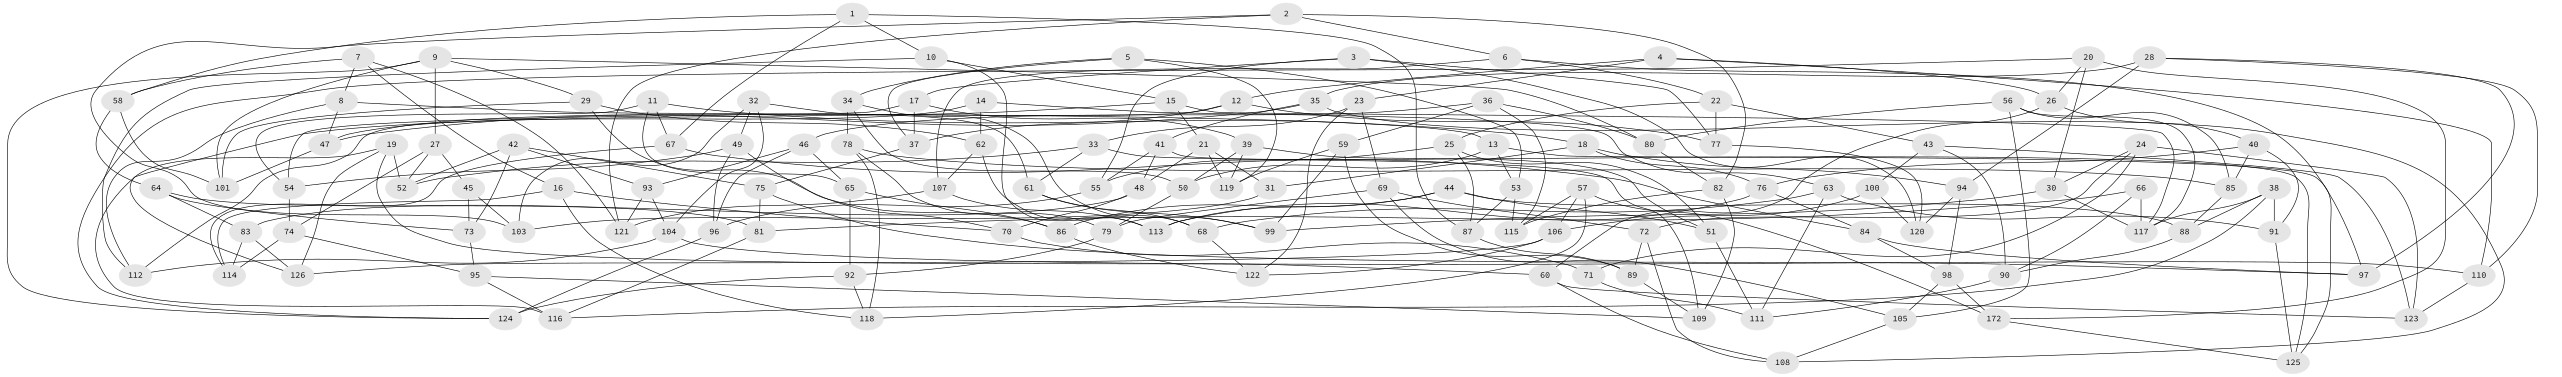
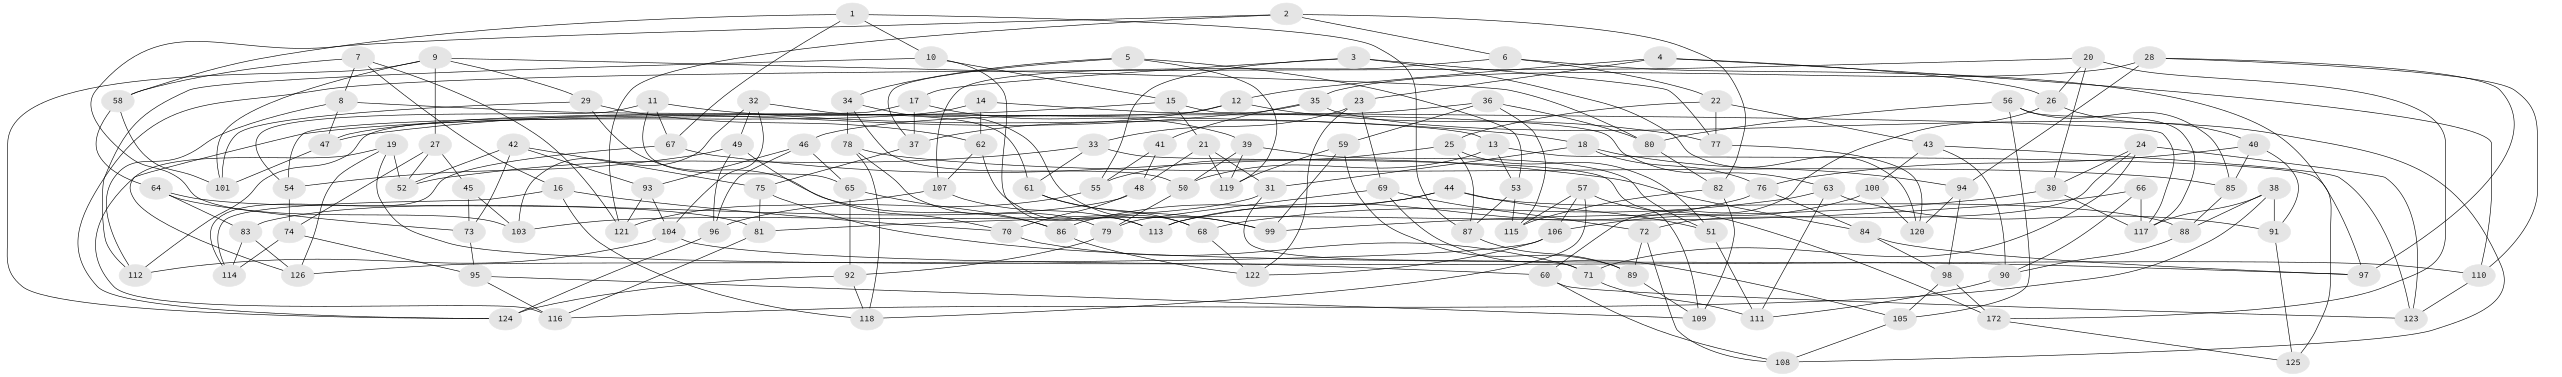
(1824, 157) -> none
none -> (1291, 254)
